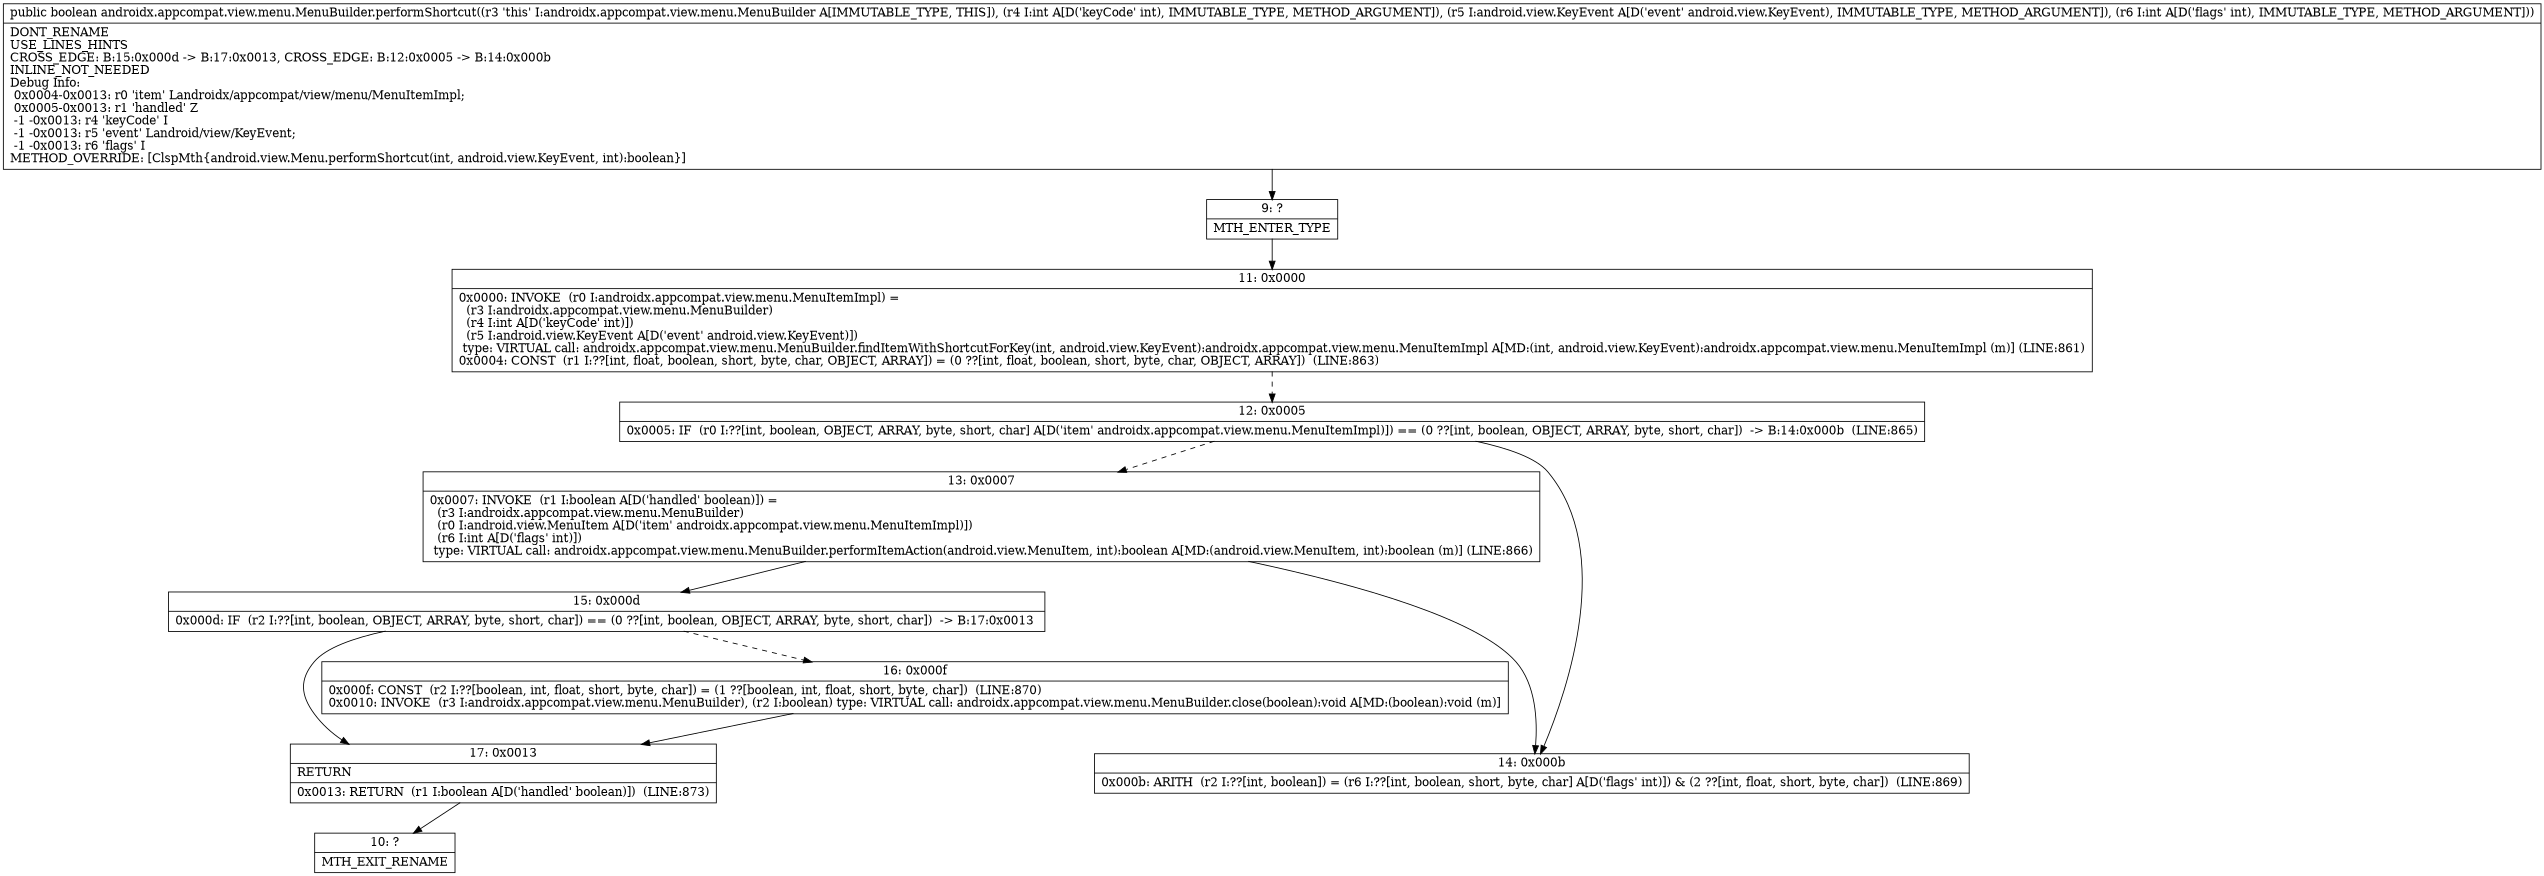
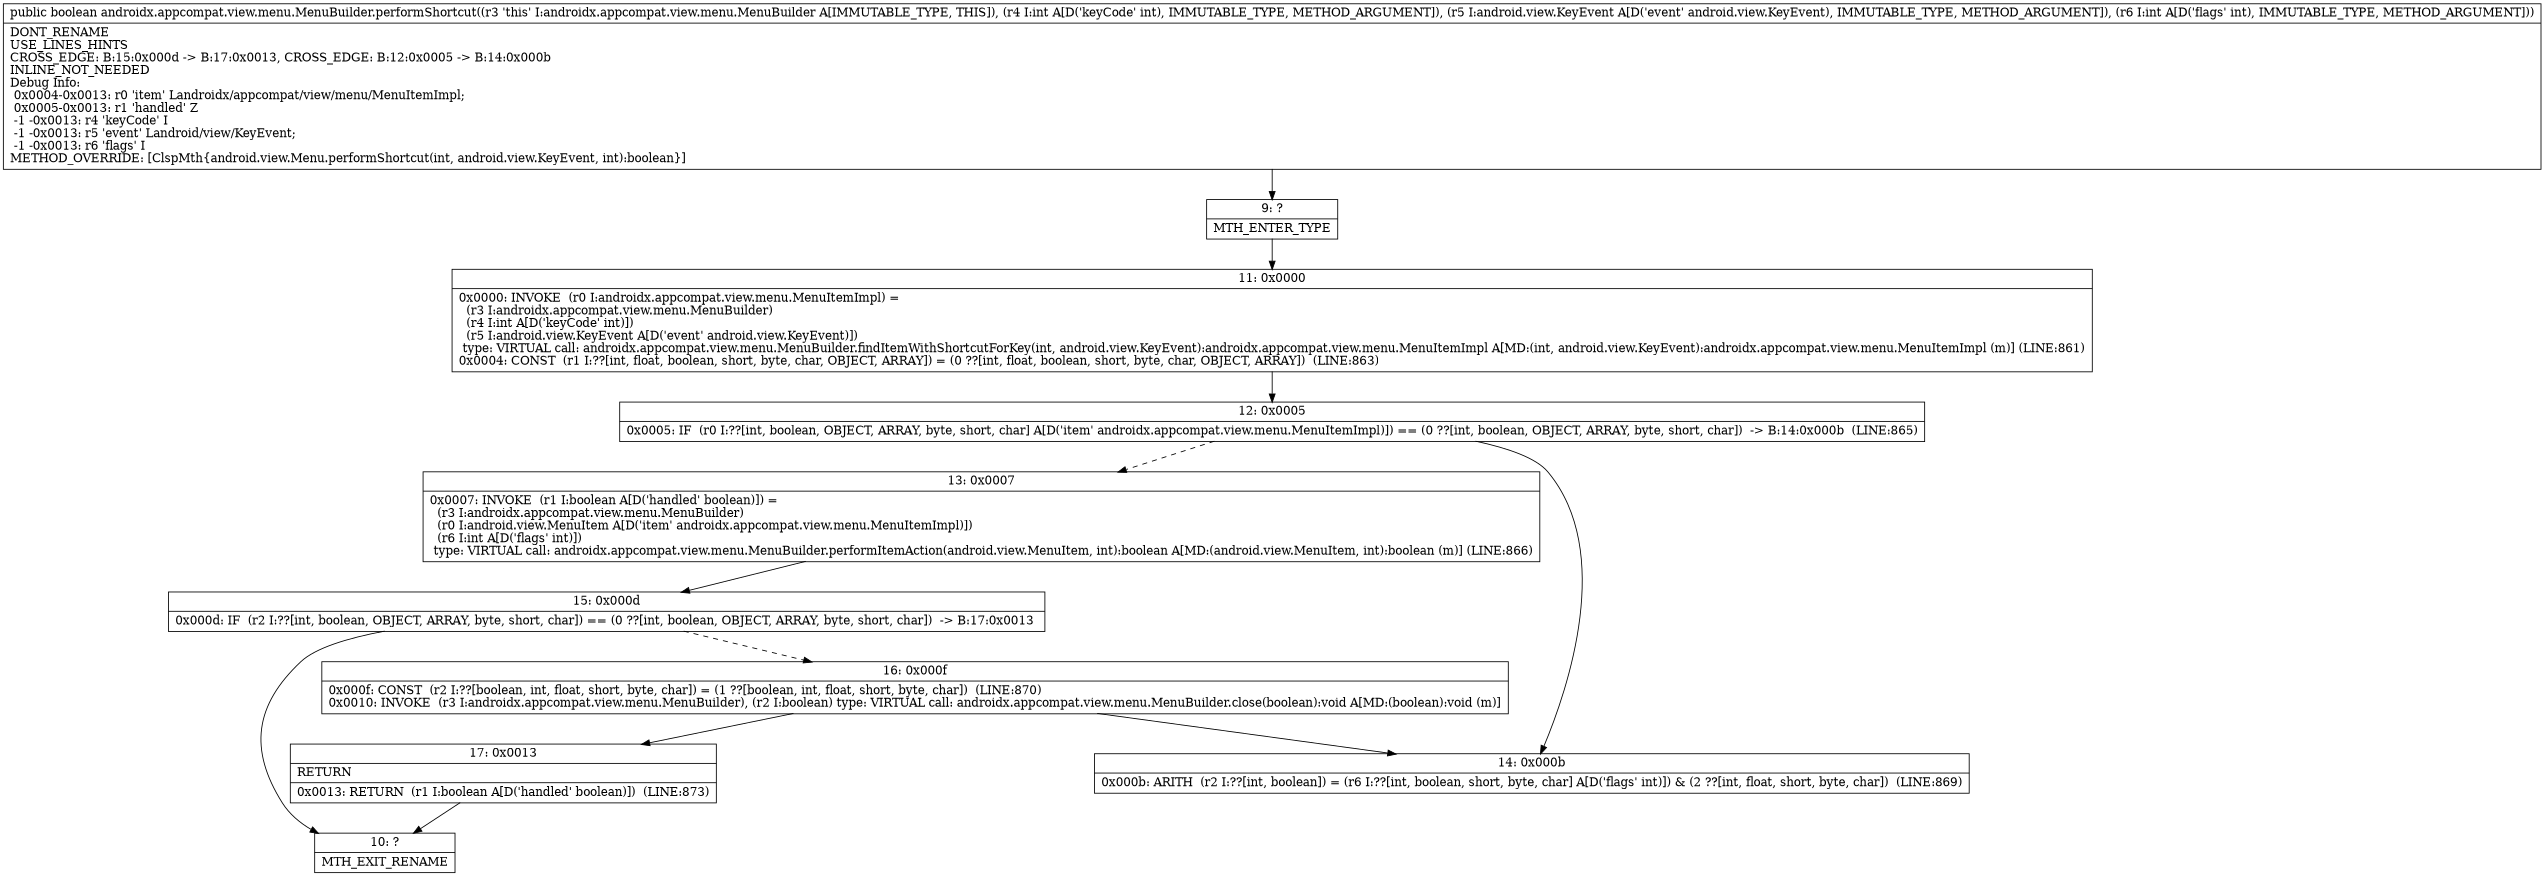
(1272, 383) -> (1272, 383)
(1430, 612) -> (1242, 733)
(309, 669) -> (269, 704)
